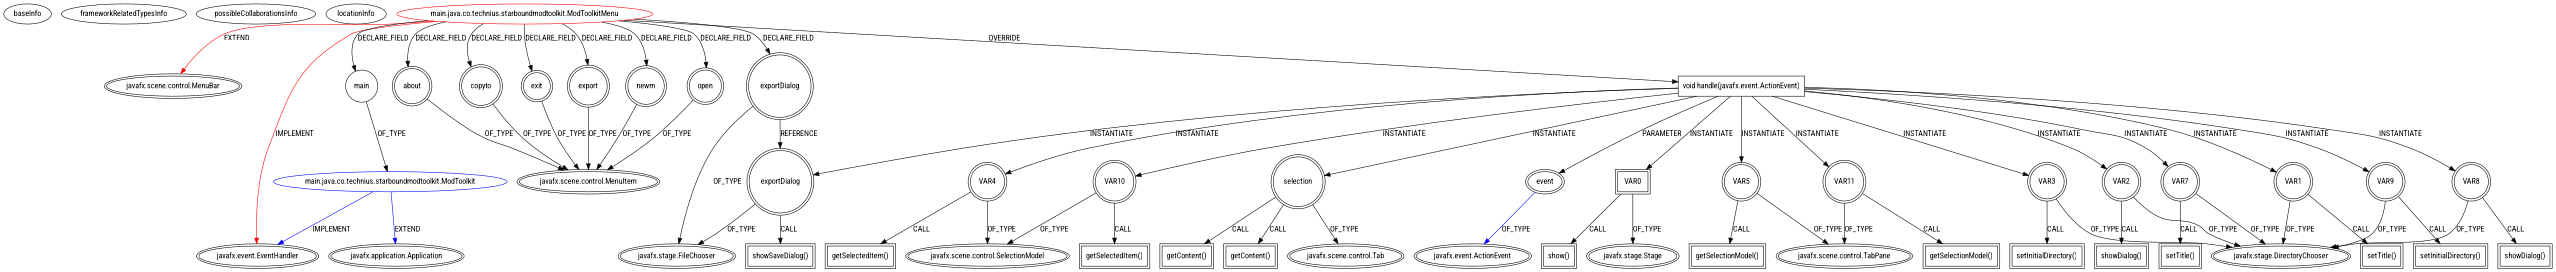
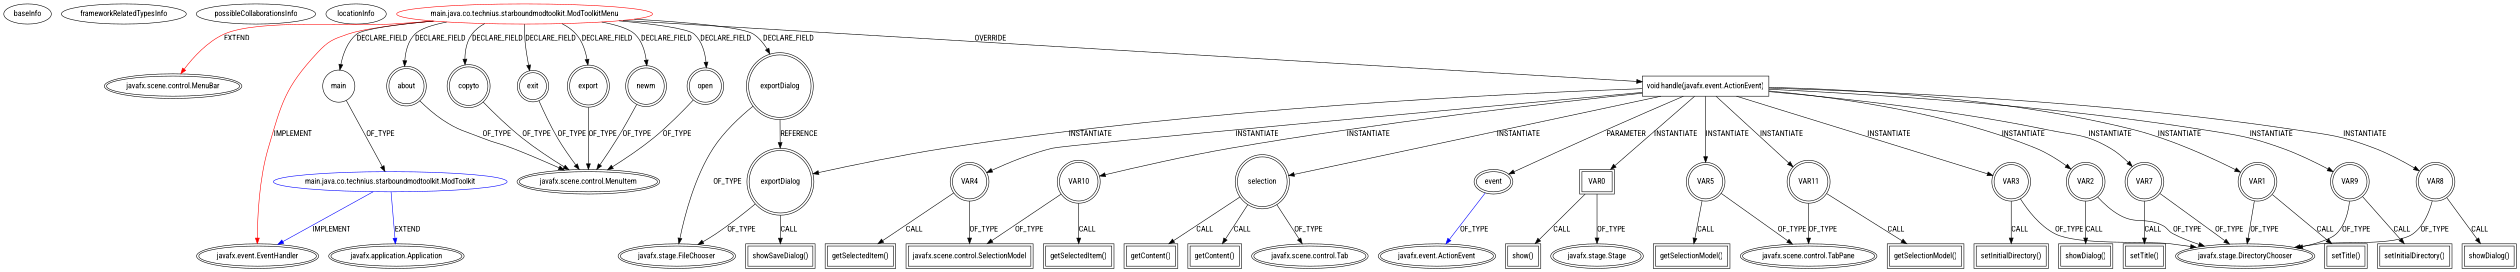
(987, 256) -> (970, 256)
